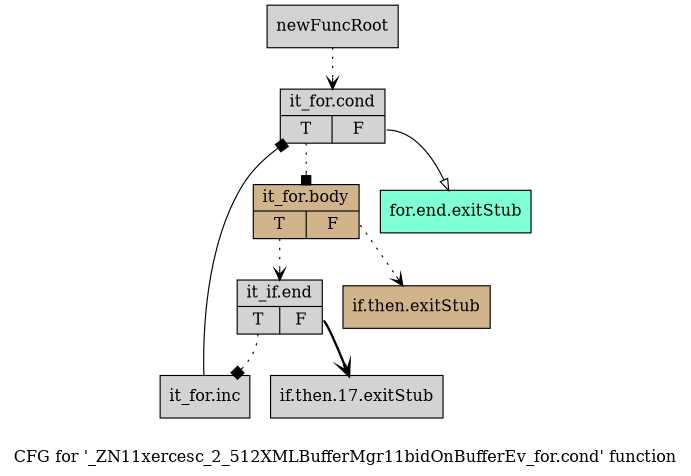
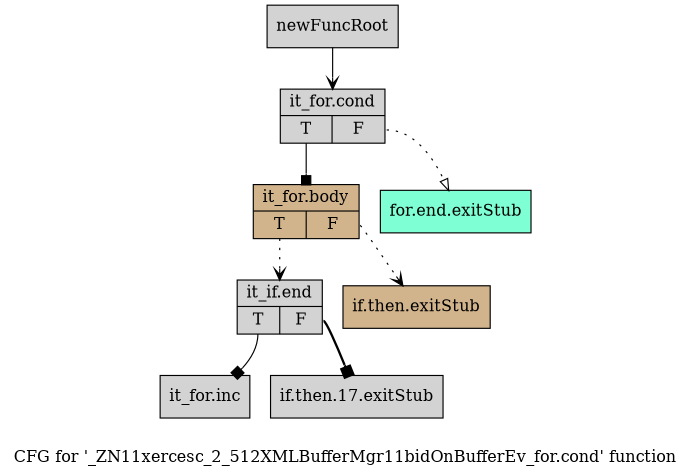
(333, 63) -> (333, 63)
(422, 147) -> (422, 147)
(306, 158) -> (306, 158)
(216, 254) -> none
(335, 342) -> (335, 342)
(253, 352) -> (253, 352)
